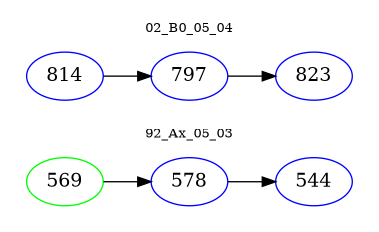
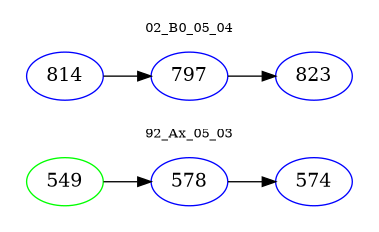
(65, 182) -> (65, 182)
(314, 182) -> (314, 182)
